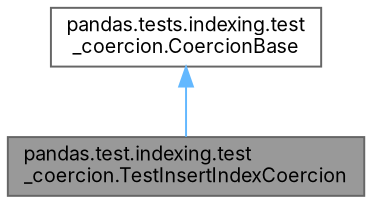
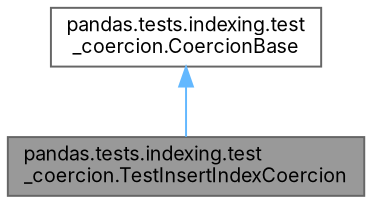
(186, 166) -> (186, 166)
